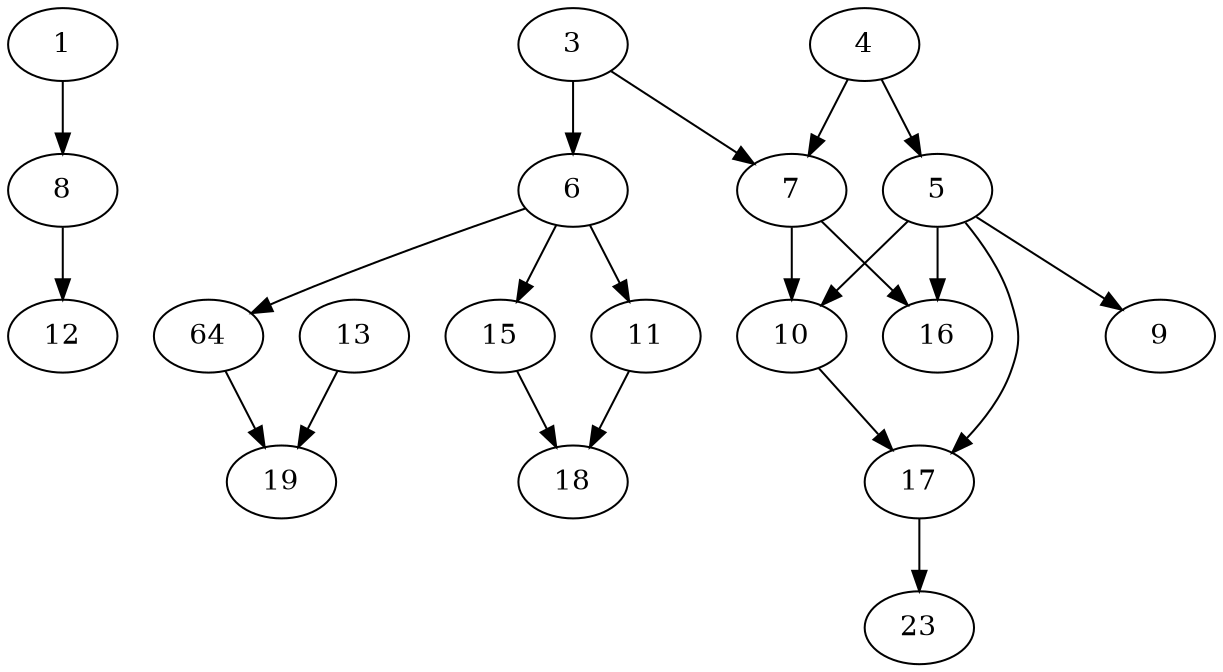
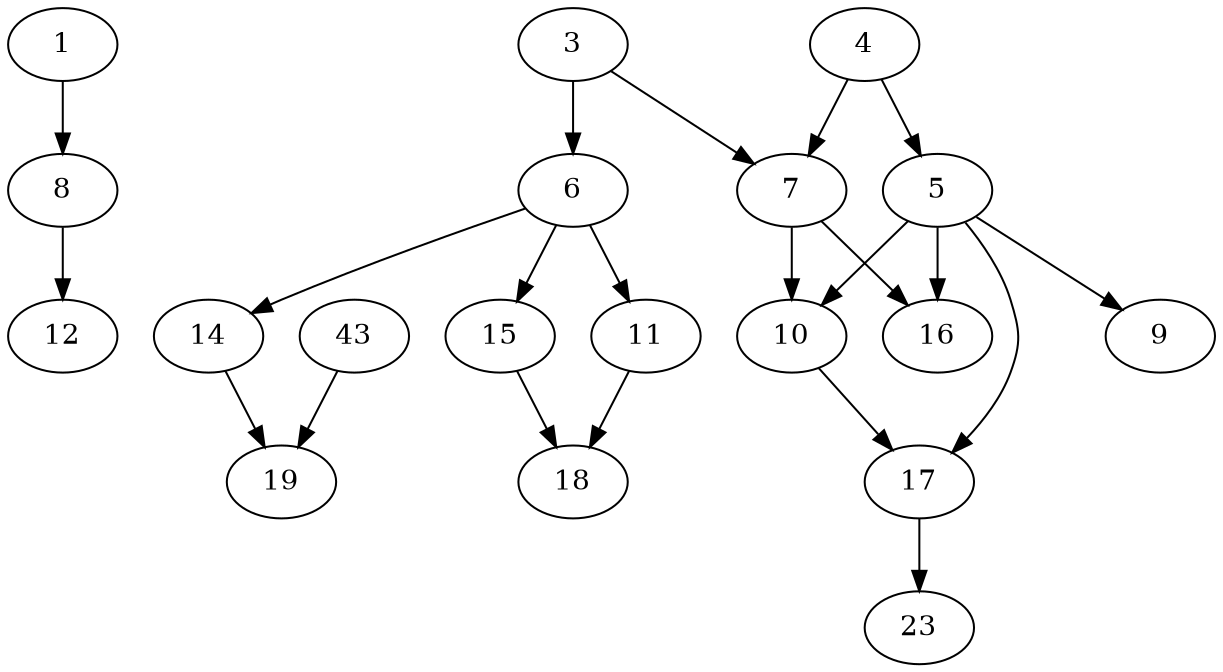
(209, 336) -> (209, 336)
(354, 336) -> (354, 336)
